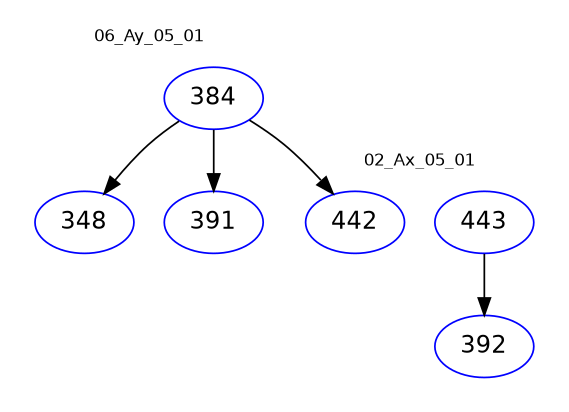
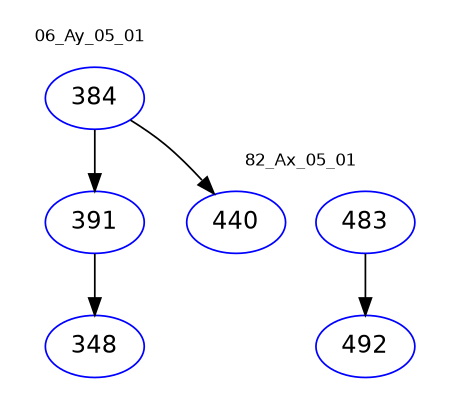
(145, 148) -> (95, 276)
(420, 161) -> (301, 161)
(355, 222) -> (236, 222)
(484, 222) -> (365, 222)
(484, 346) -> (365, 346)
